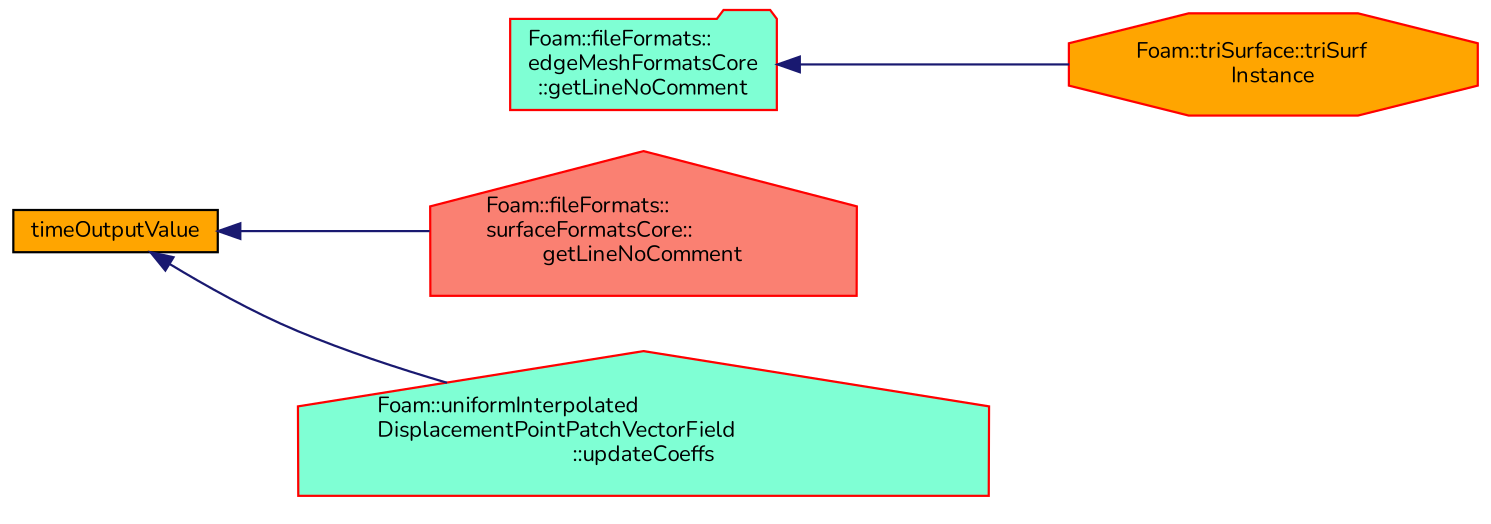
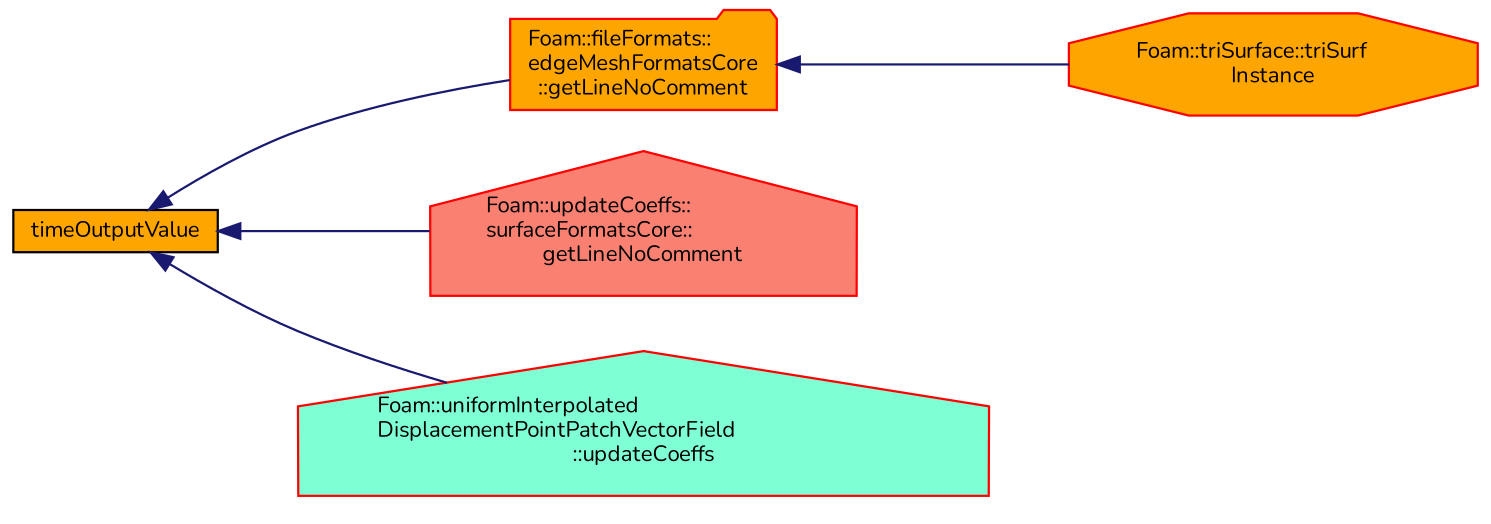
(644, 64) -> (644, 64)
none -> (332, 120)
(644, 231) -> (644, 231)
